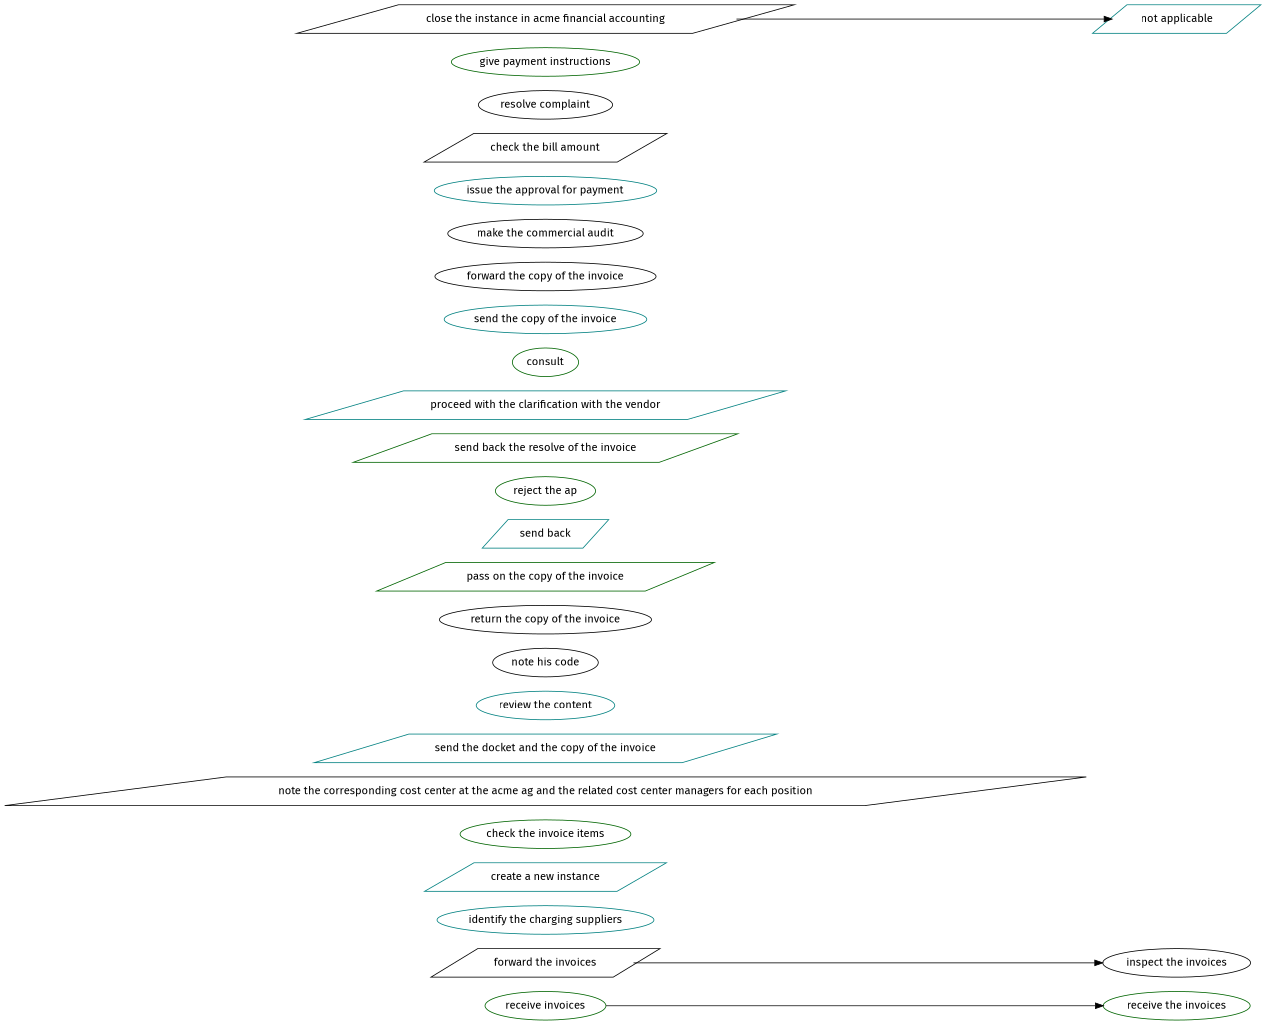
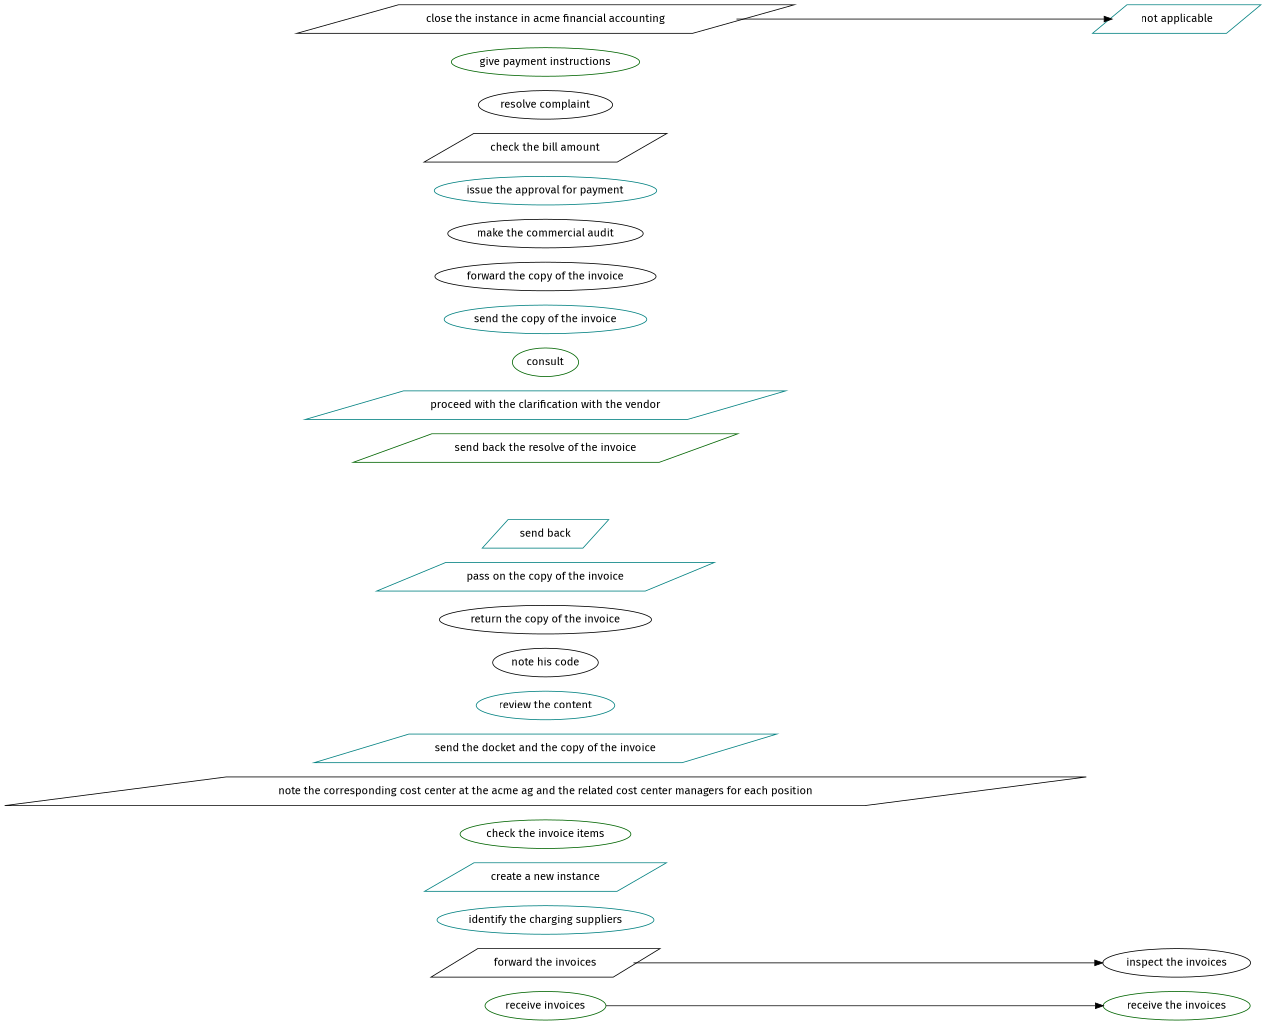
(545, 491) -> none
(545, 577) -> (545, 577)
